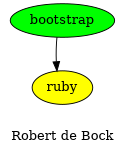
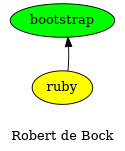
(56, 49) -> (69, 59)
